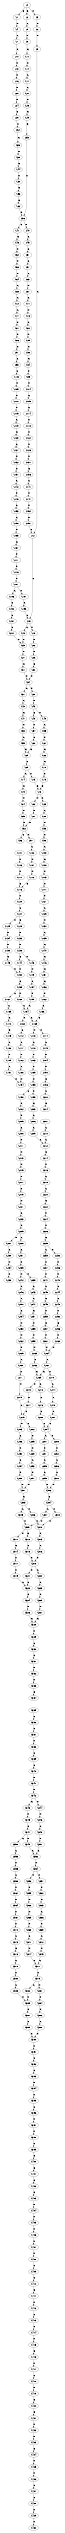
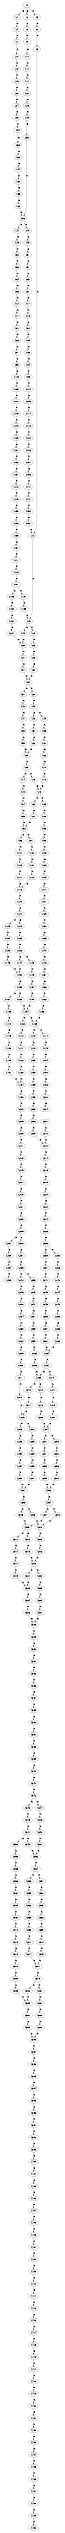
none -> (20, 846)
(27, 1090) -> (21, 1090)
none -> (34, 1703)
